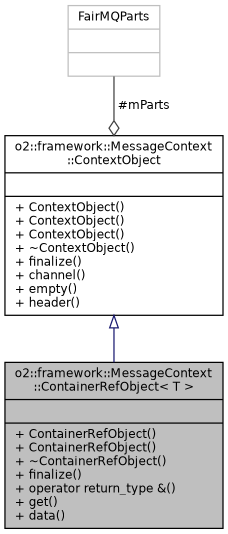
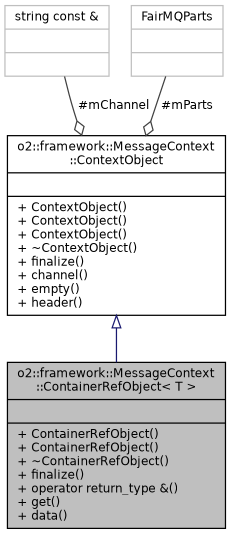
none -> (57, 41)
